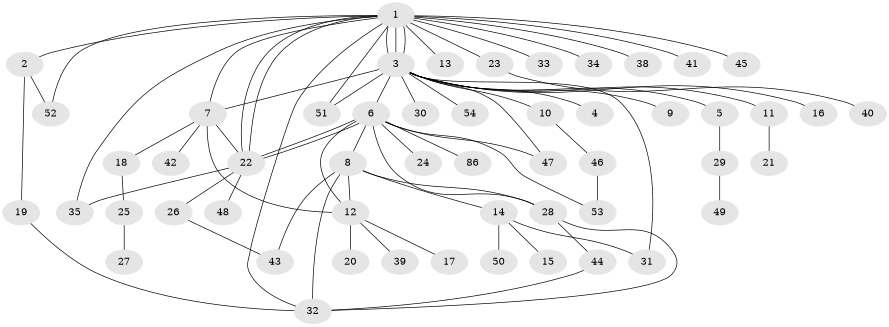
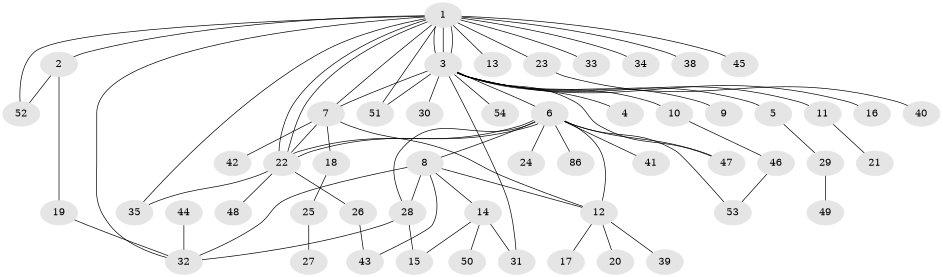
(548, 28) -> (600, 139)
(567, 232) -> (411, 234)
